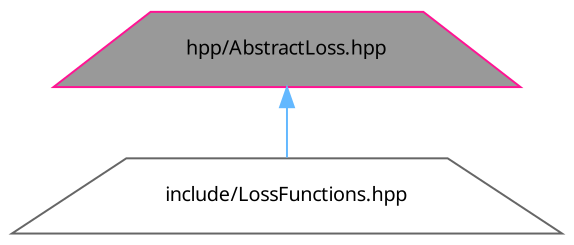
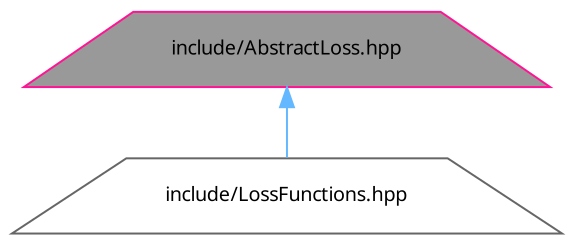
(287, 49) -> (287, 49)
